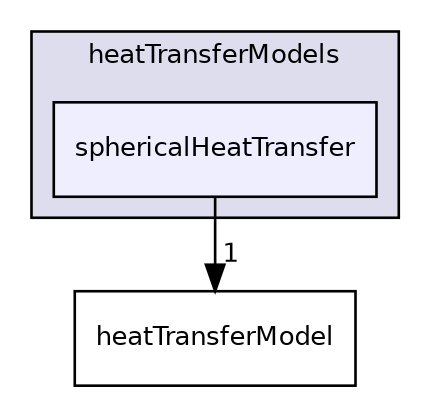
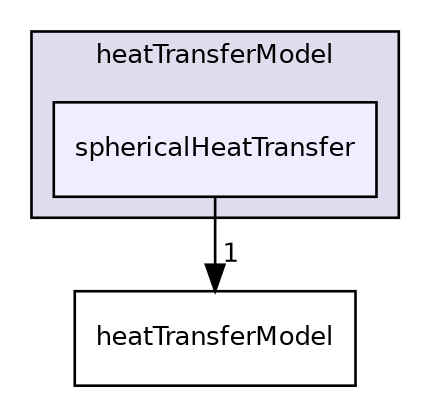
(215, 56) -> (215, 56)
